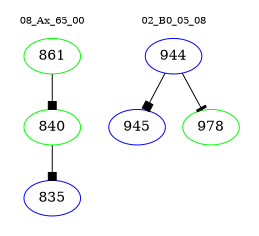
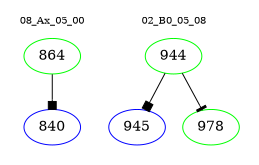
(52, 21) -> (52, 21)
(52, 56) -> (52, 56)
(174, 56) -> (174, 56)
(52, 127) -> (52, 127)
(52, 198) -> none
